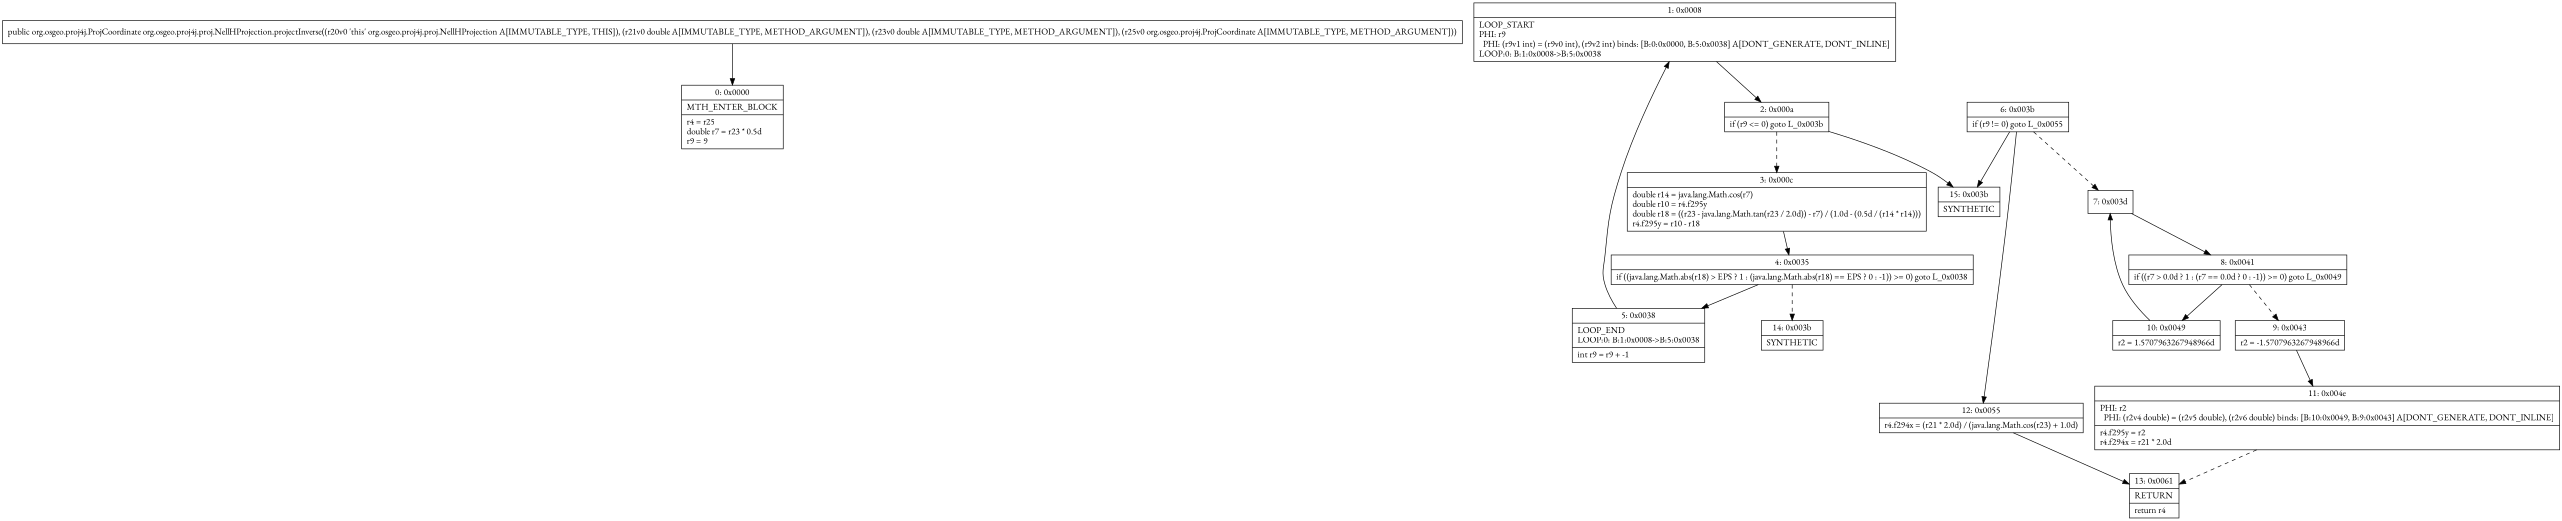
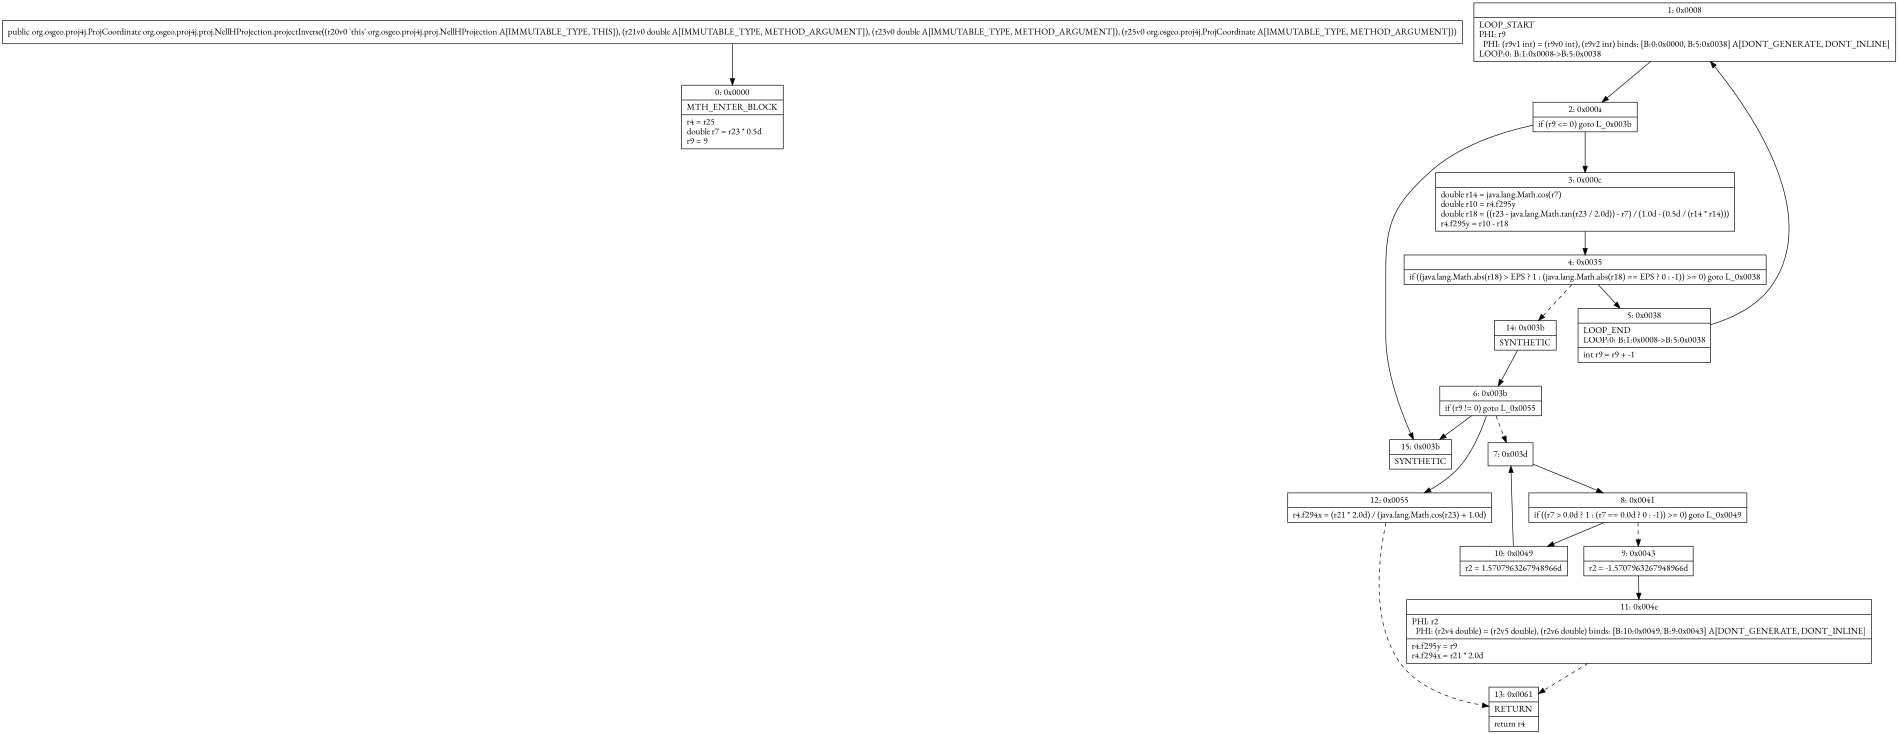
(1777, 149) -> (1585, 149)
none -> (1510, 365)
(2123, 432) -> (1435, 646)
(2068, 457) -> (1389, 641)
